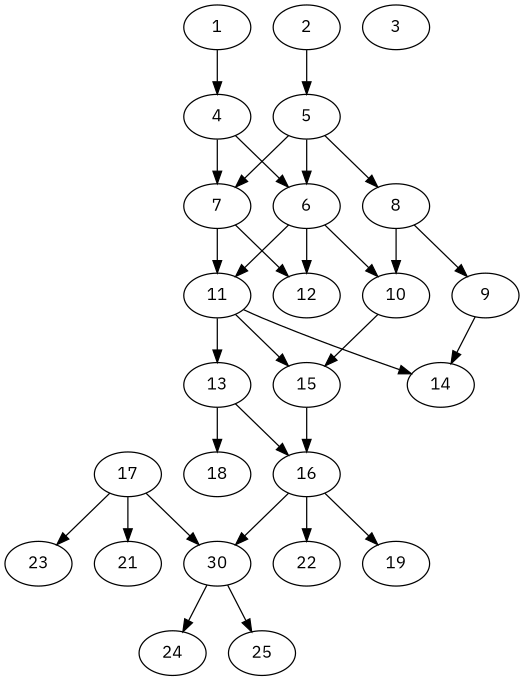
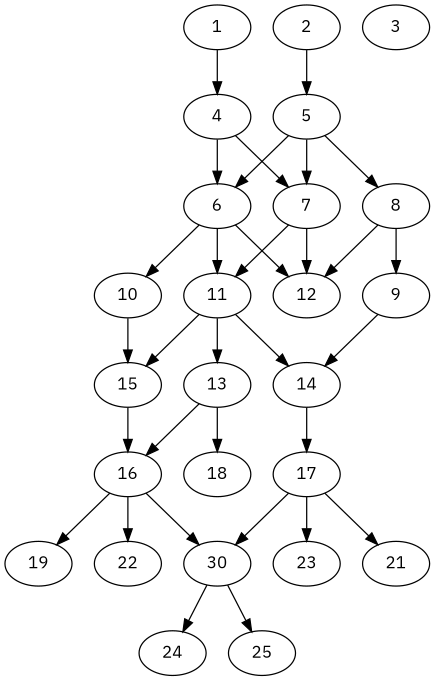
(396, 245) -> (356, 246)
none -> (307, 424)
